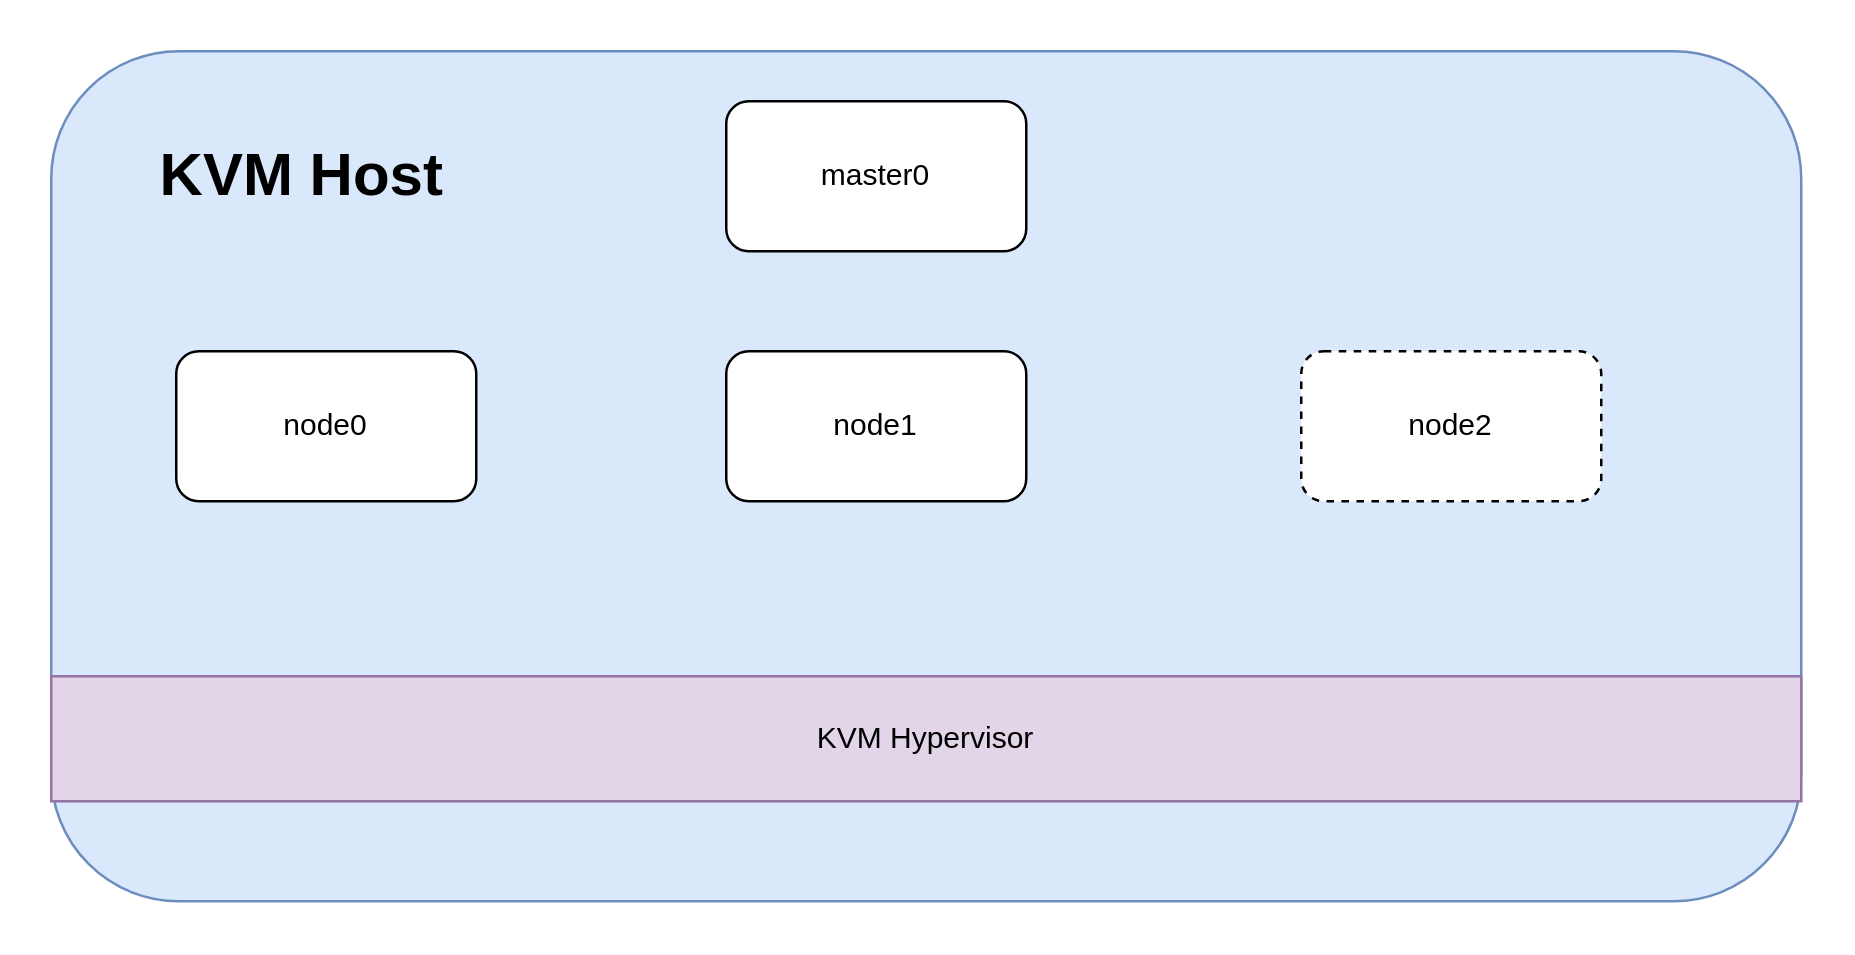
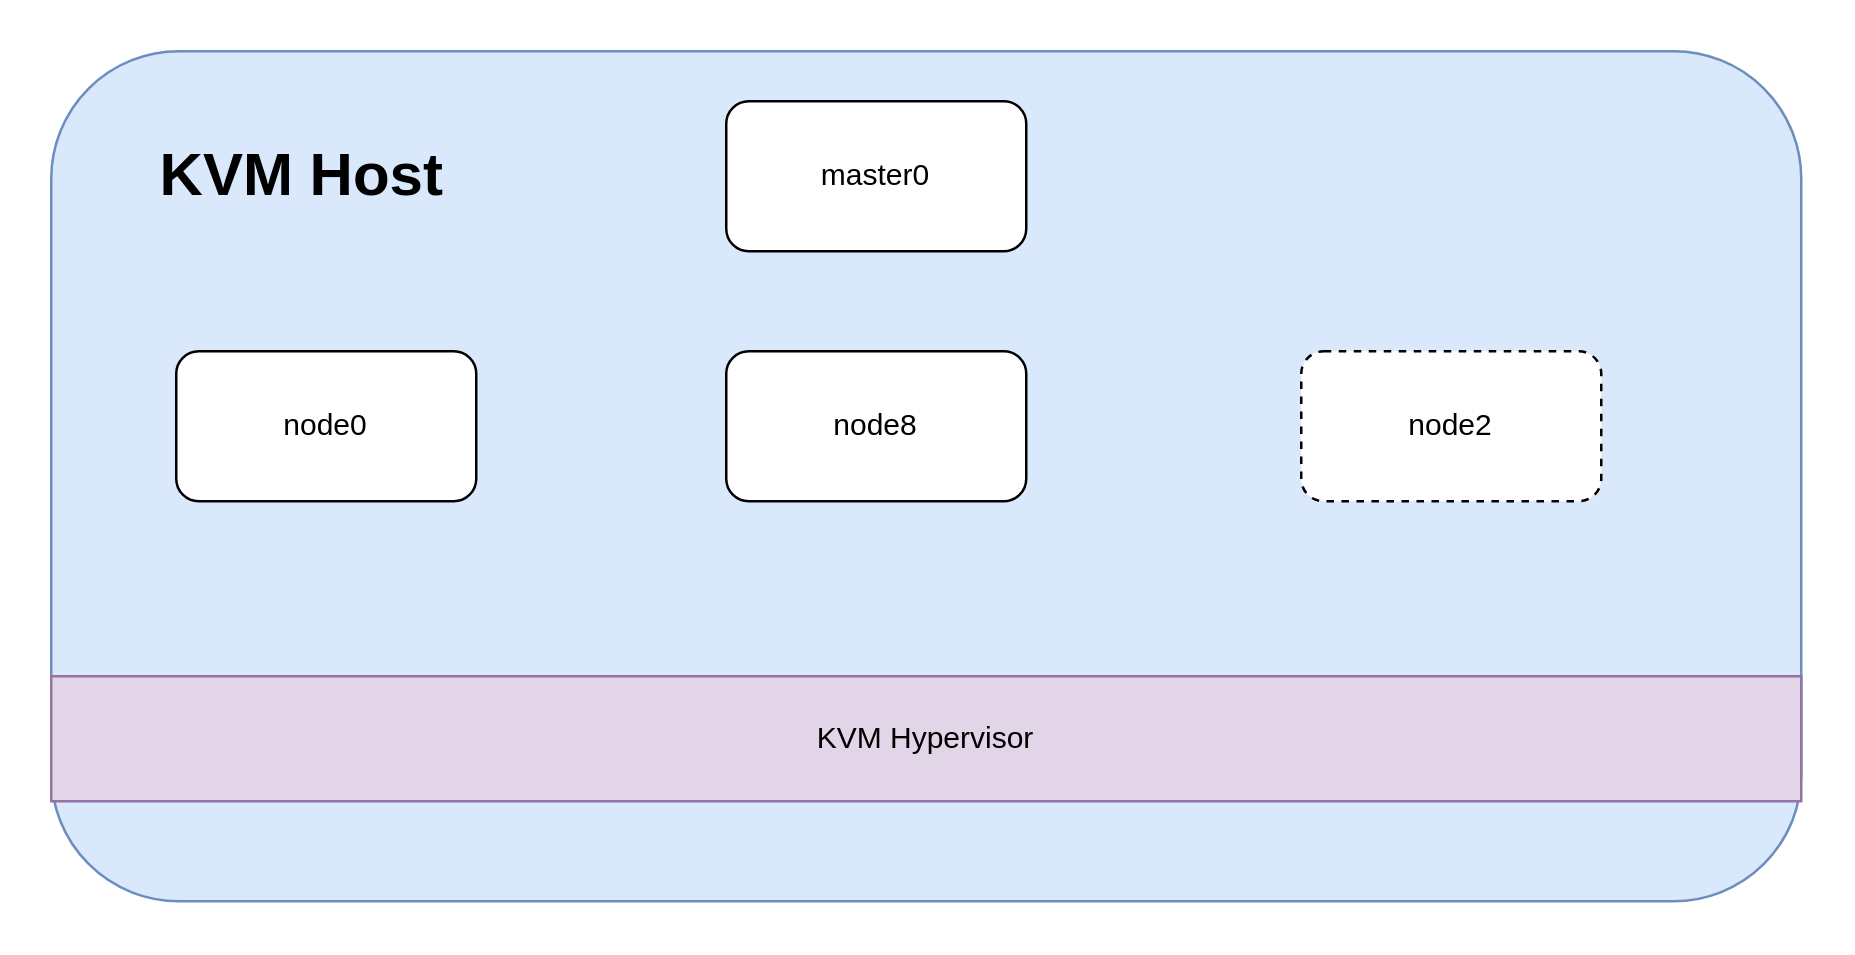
(876, 426) -> (876, 426)
